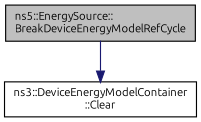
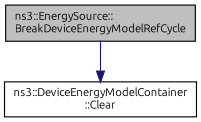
(100, 23) -> (100, 23)
